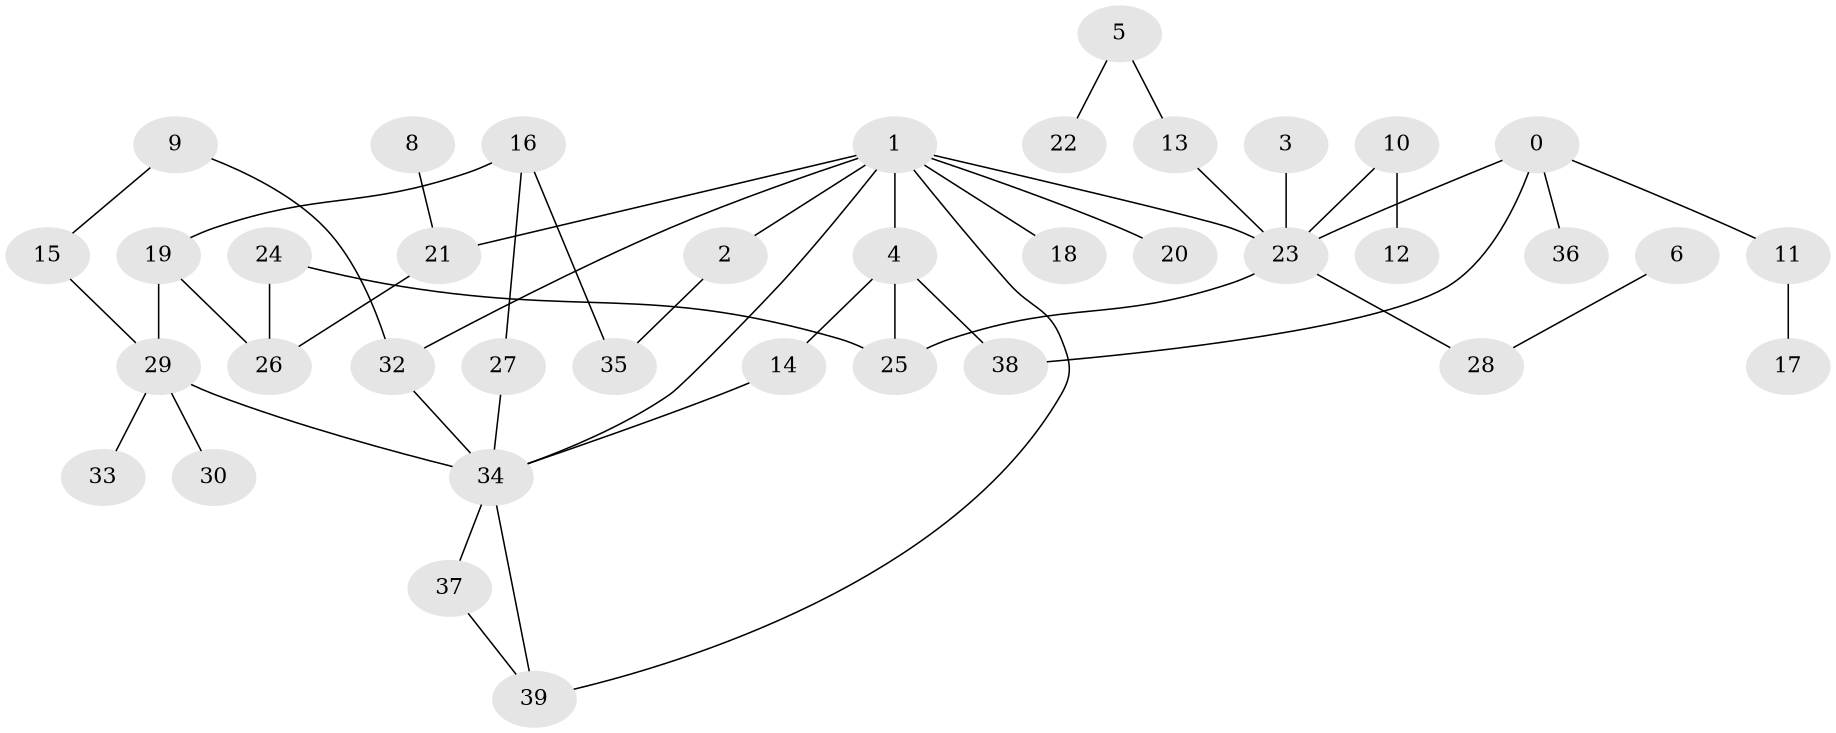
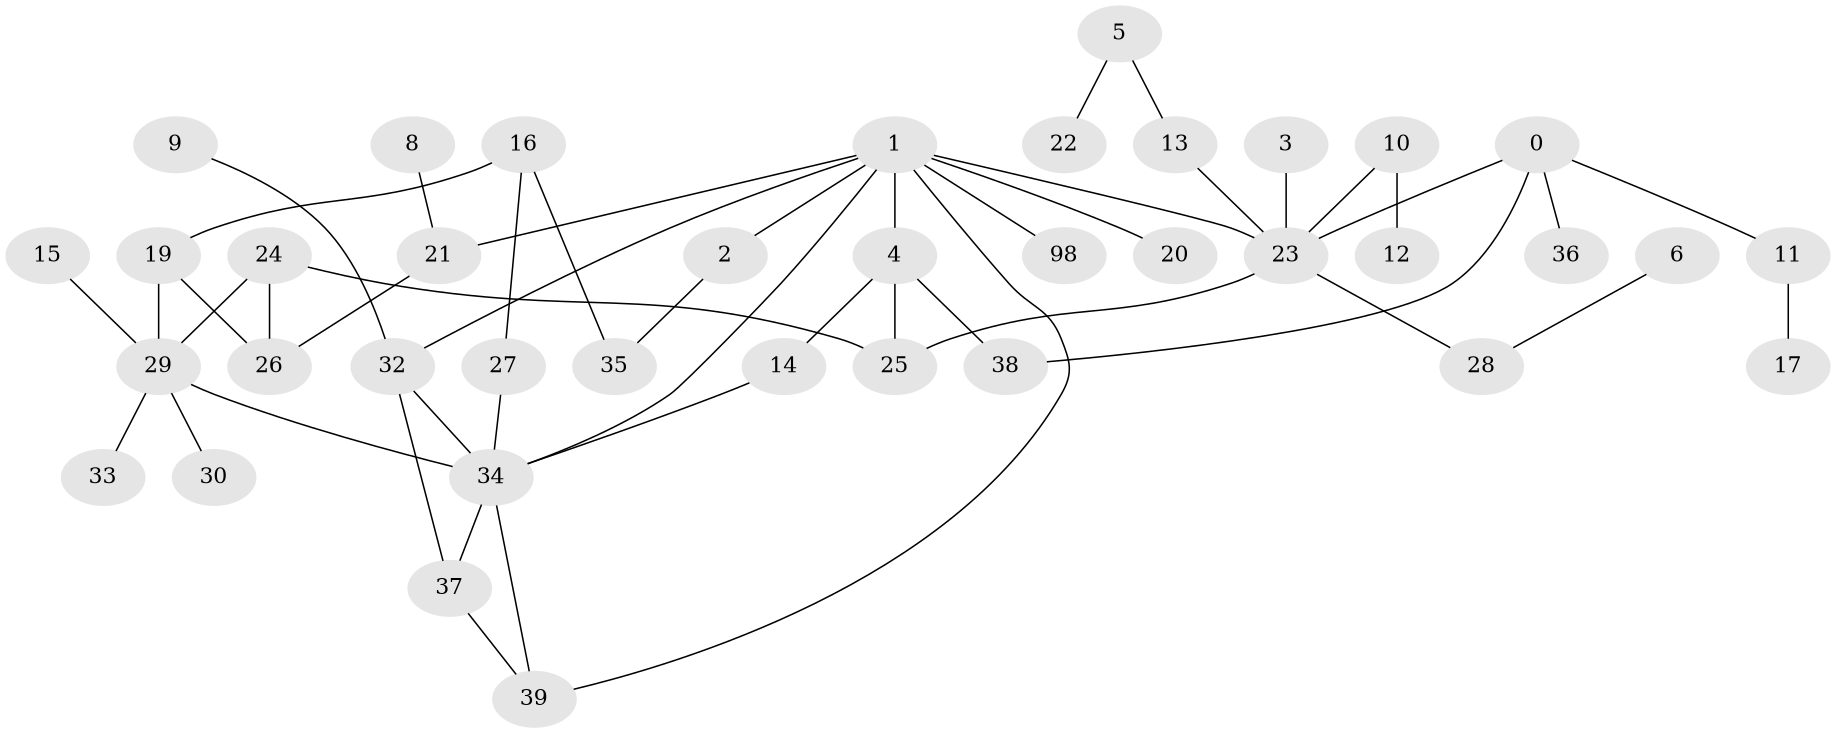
(111, 200) -> none
(1064, 256) -> (1064, 256)
none -> (221, 305)
none -> (421, 478)
